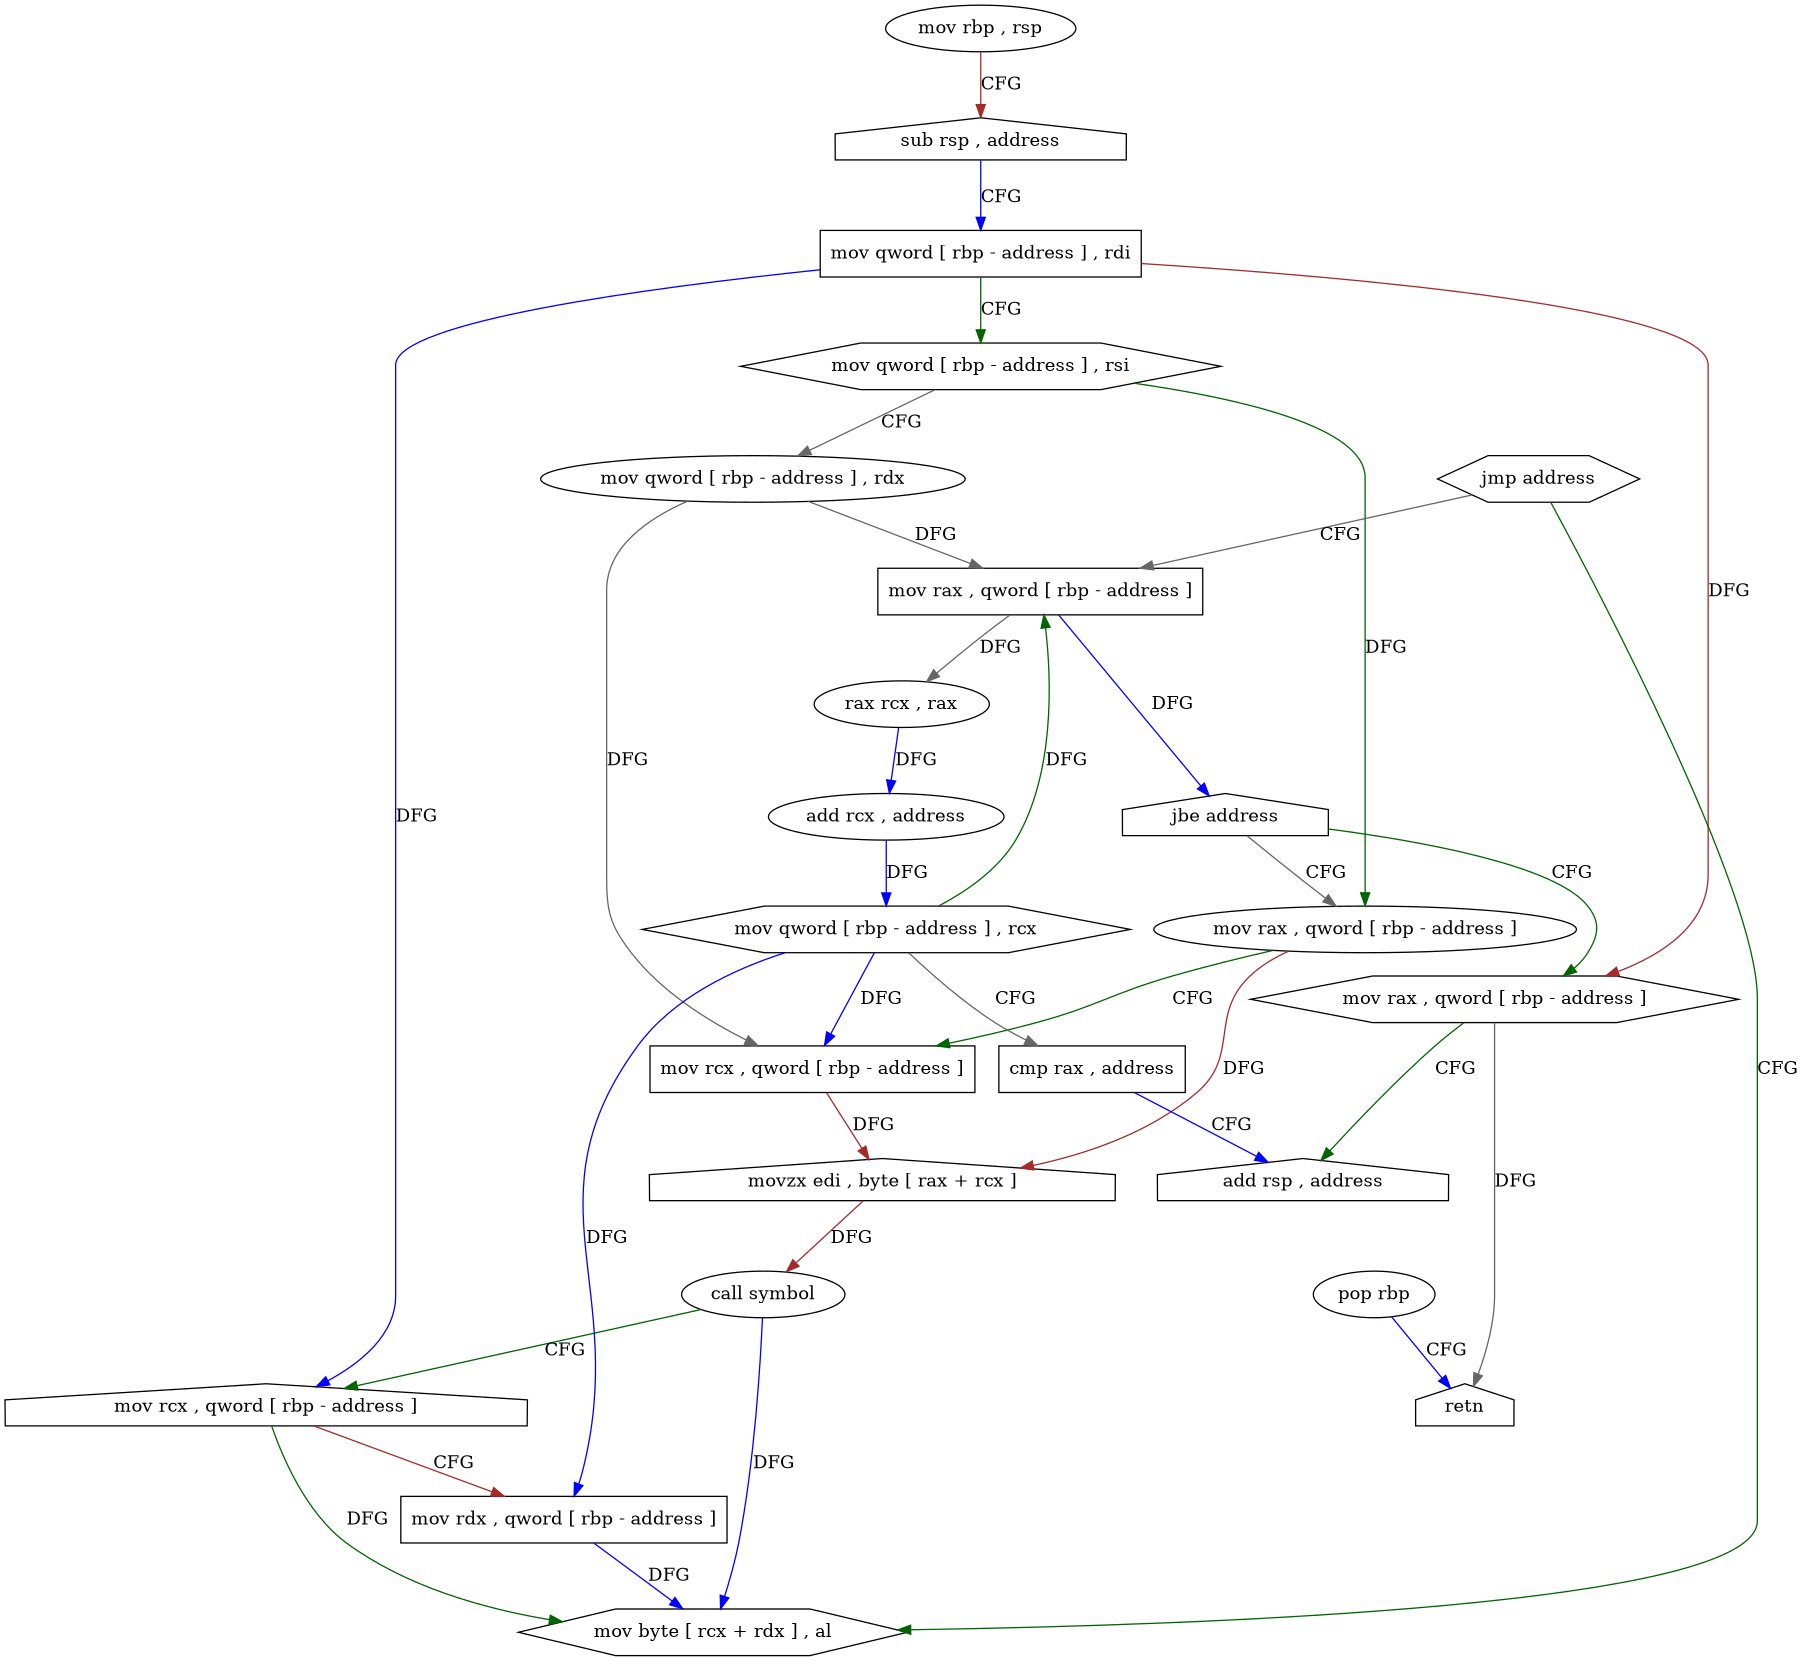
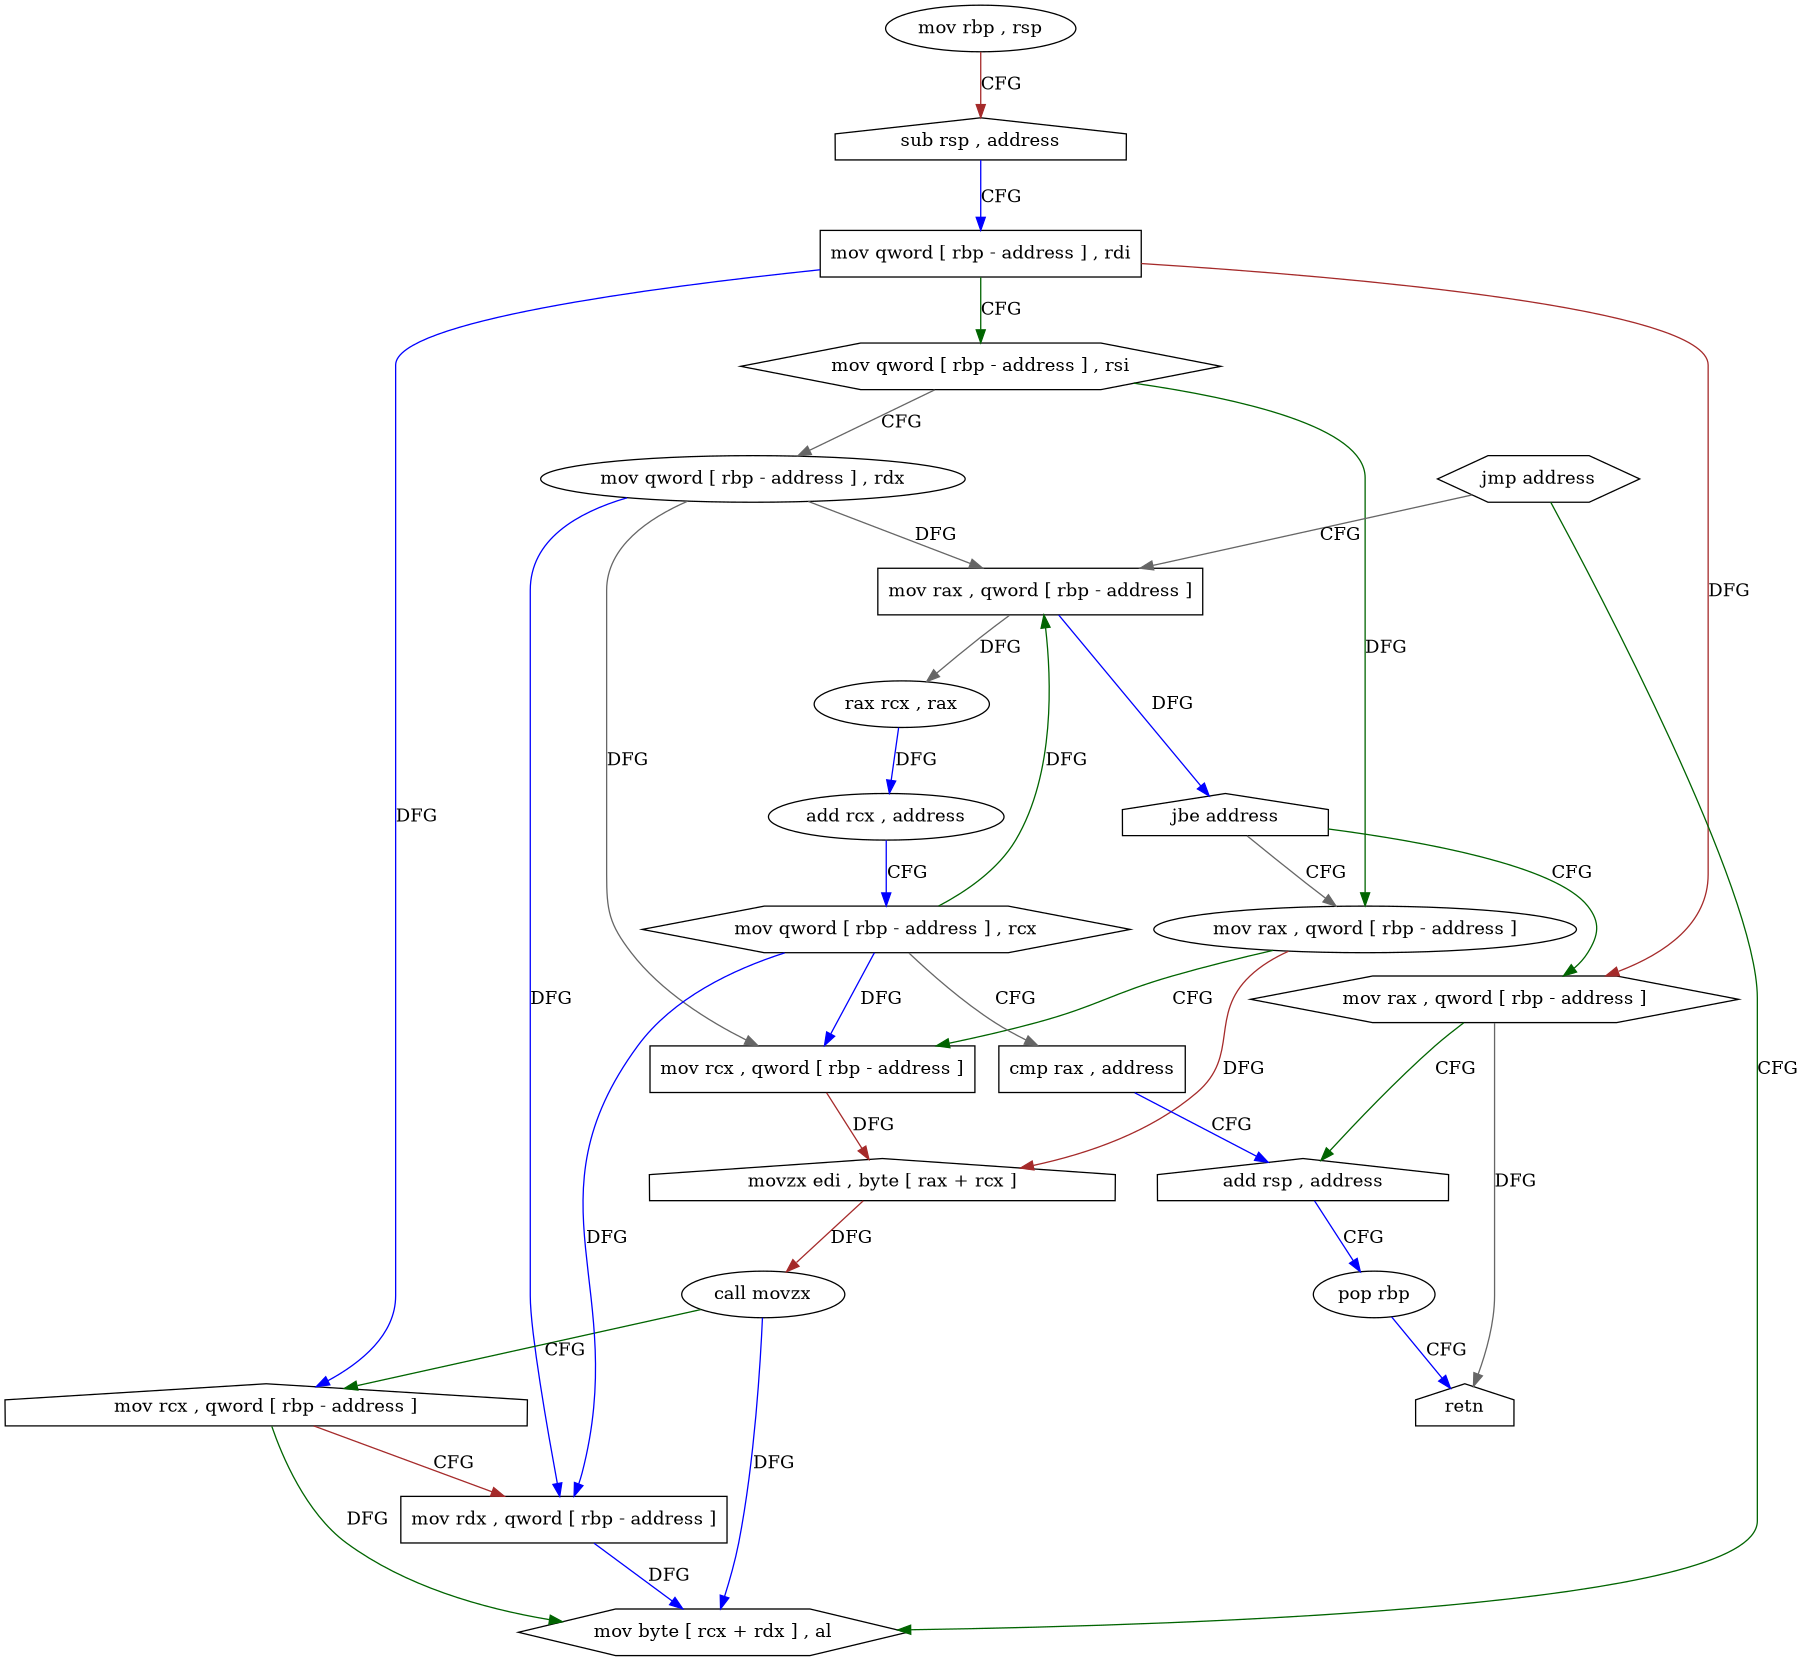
(908, 873) -> (908, 873)
none -> (530, 966)
none -> (1334, 1231)
(763, 1294) -> (763, 1294)
